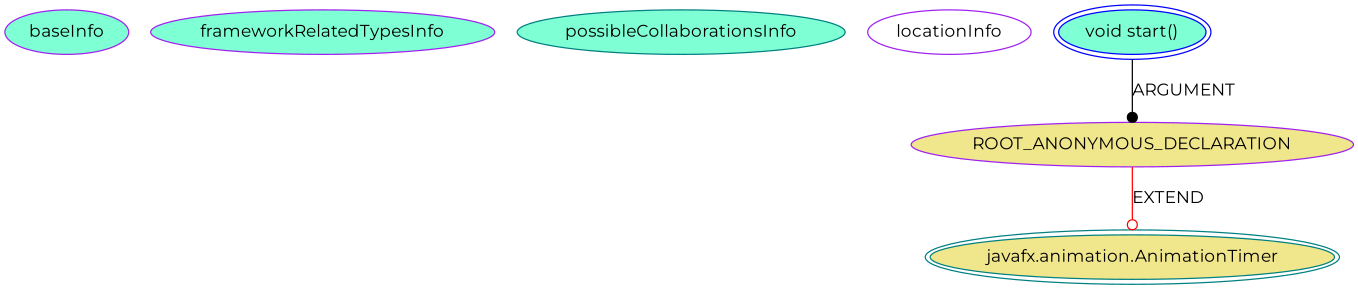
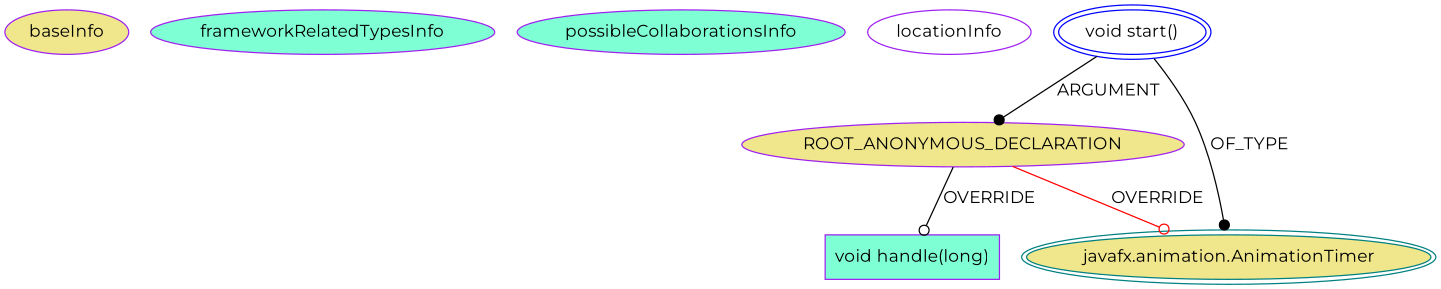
(67, 32) -> (67, 32)
(681, 32) -> (681, 32)
(1132, 32) -> (1132, 32)
none -> (1200, 134)
(1168, 198) -> (1158, 198)
none -> (912, 257)
